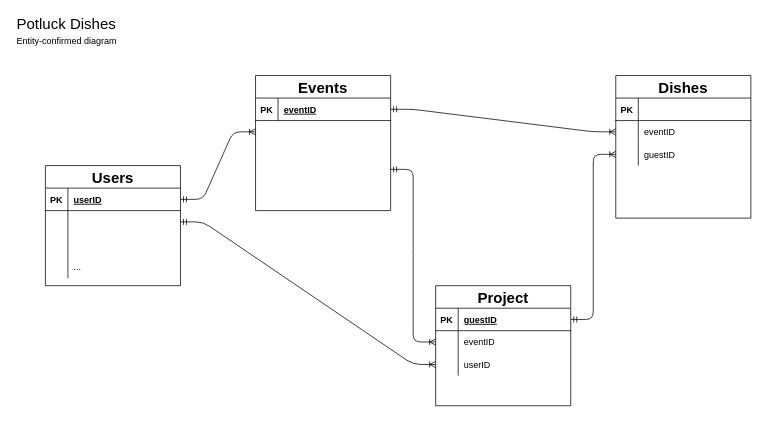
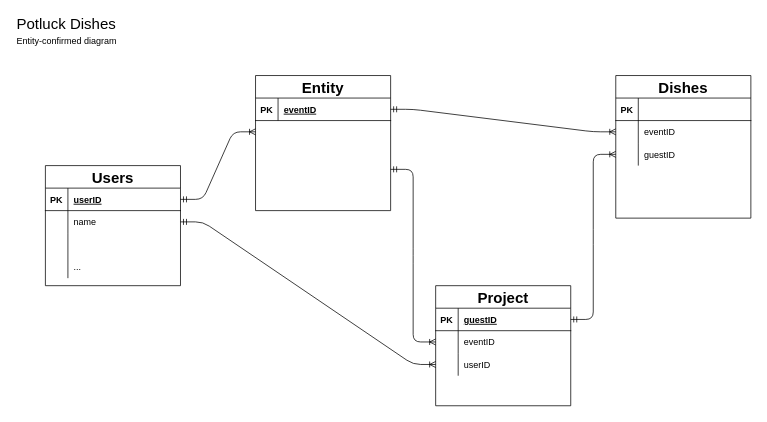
(323, 88) -> (323, 88)
none -> (124, 222)
